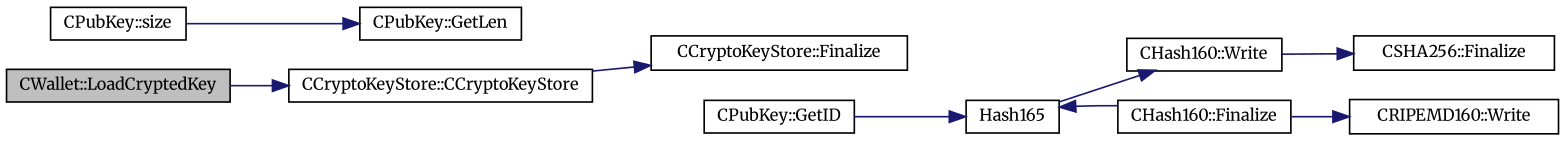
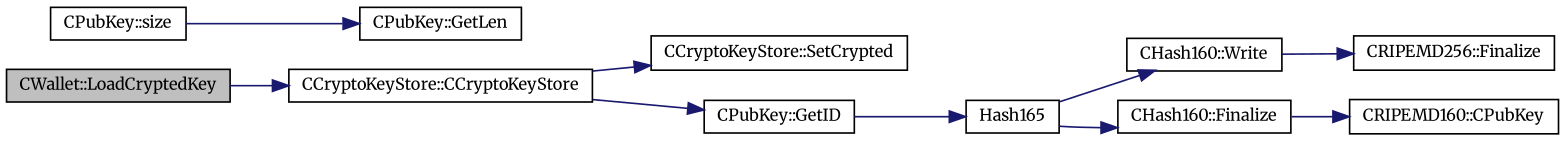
(779, 53) -> (779, 53)
(1454, 53) -> (1454, 53)
none -> (640, 104)
(1097, 106) -> (1080, 127)
(1454, 117) -> (1454, 117)
